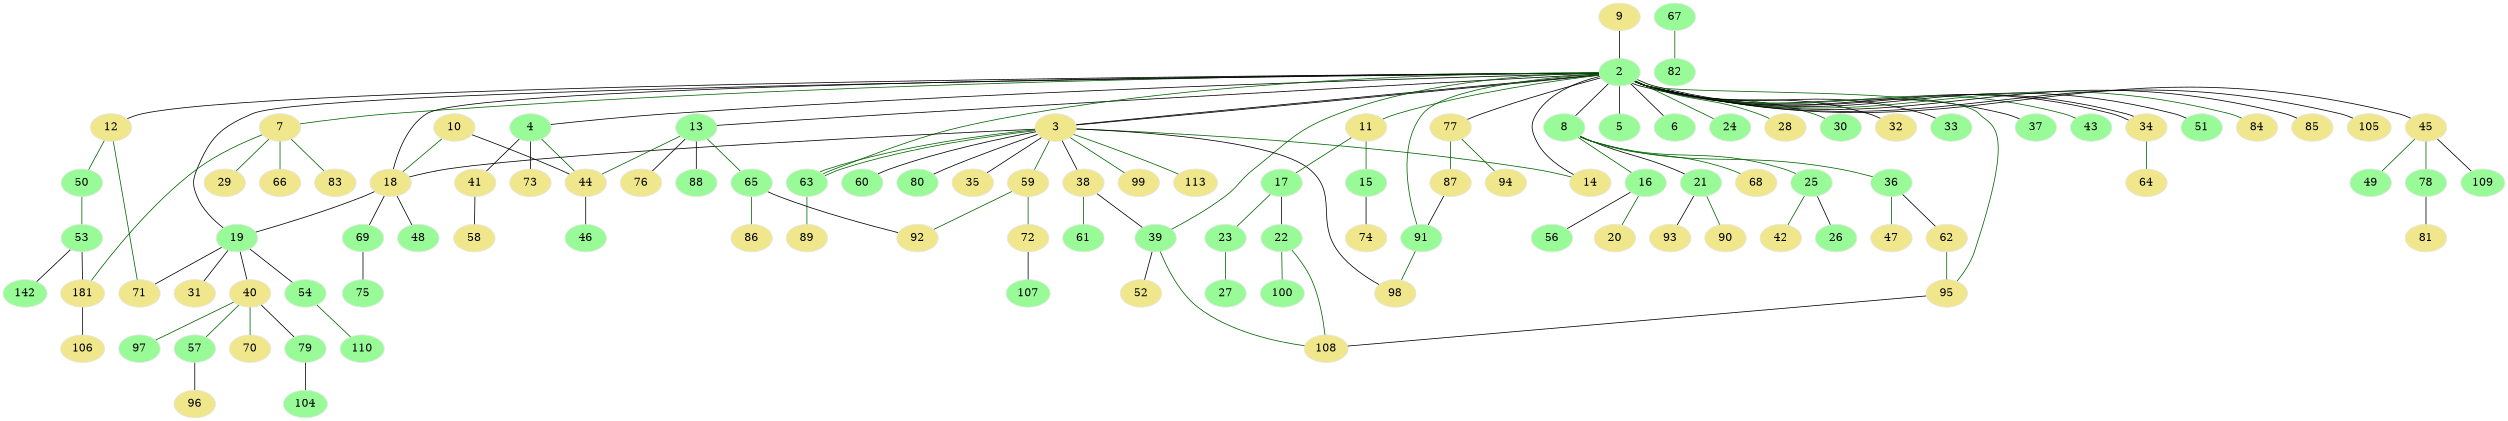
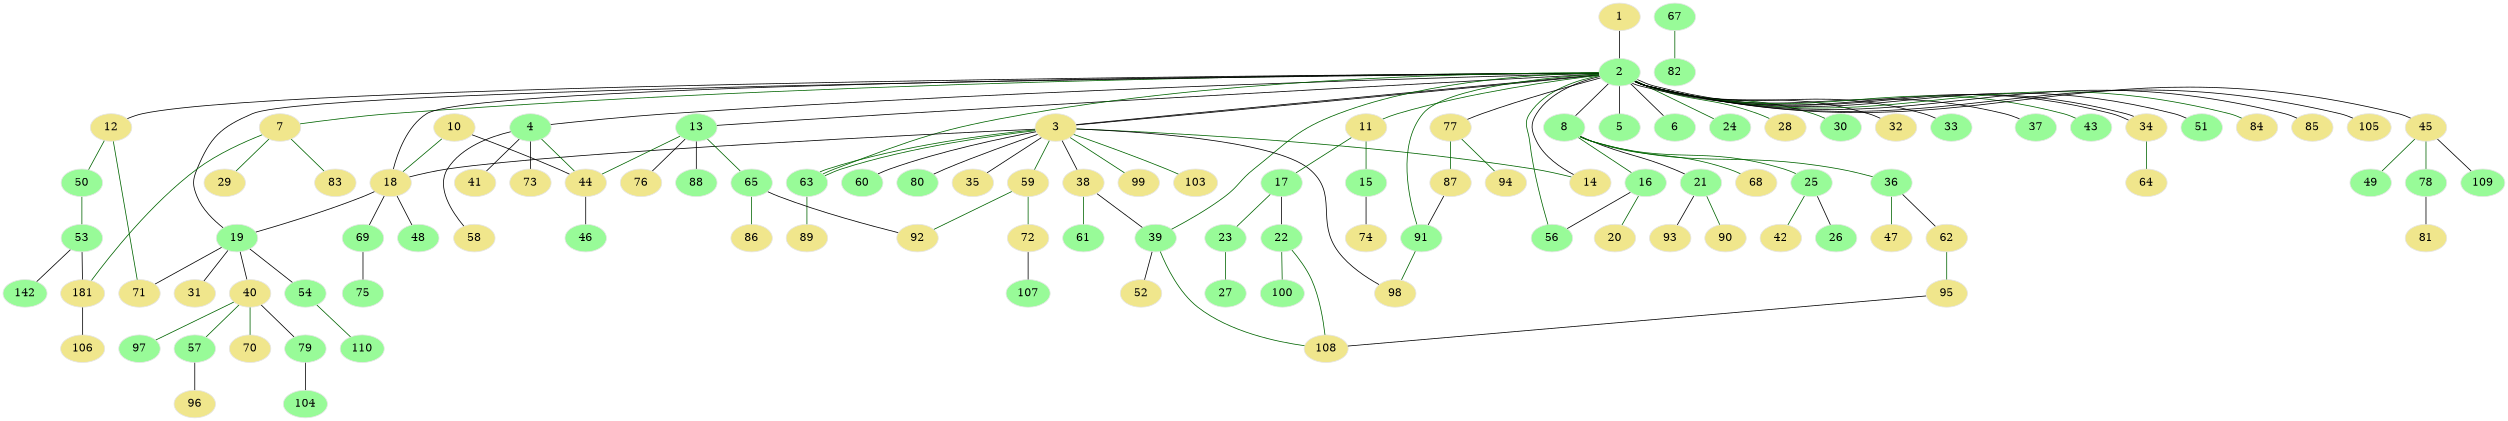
(1620, 17) -> (1620, 17)
(1859, 95) -> (1527, 129)
(280, 183) -> none
(1196, 183) -> (1196, 183)
(475, 211) -> (453, 162)
